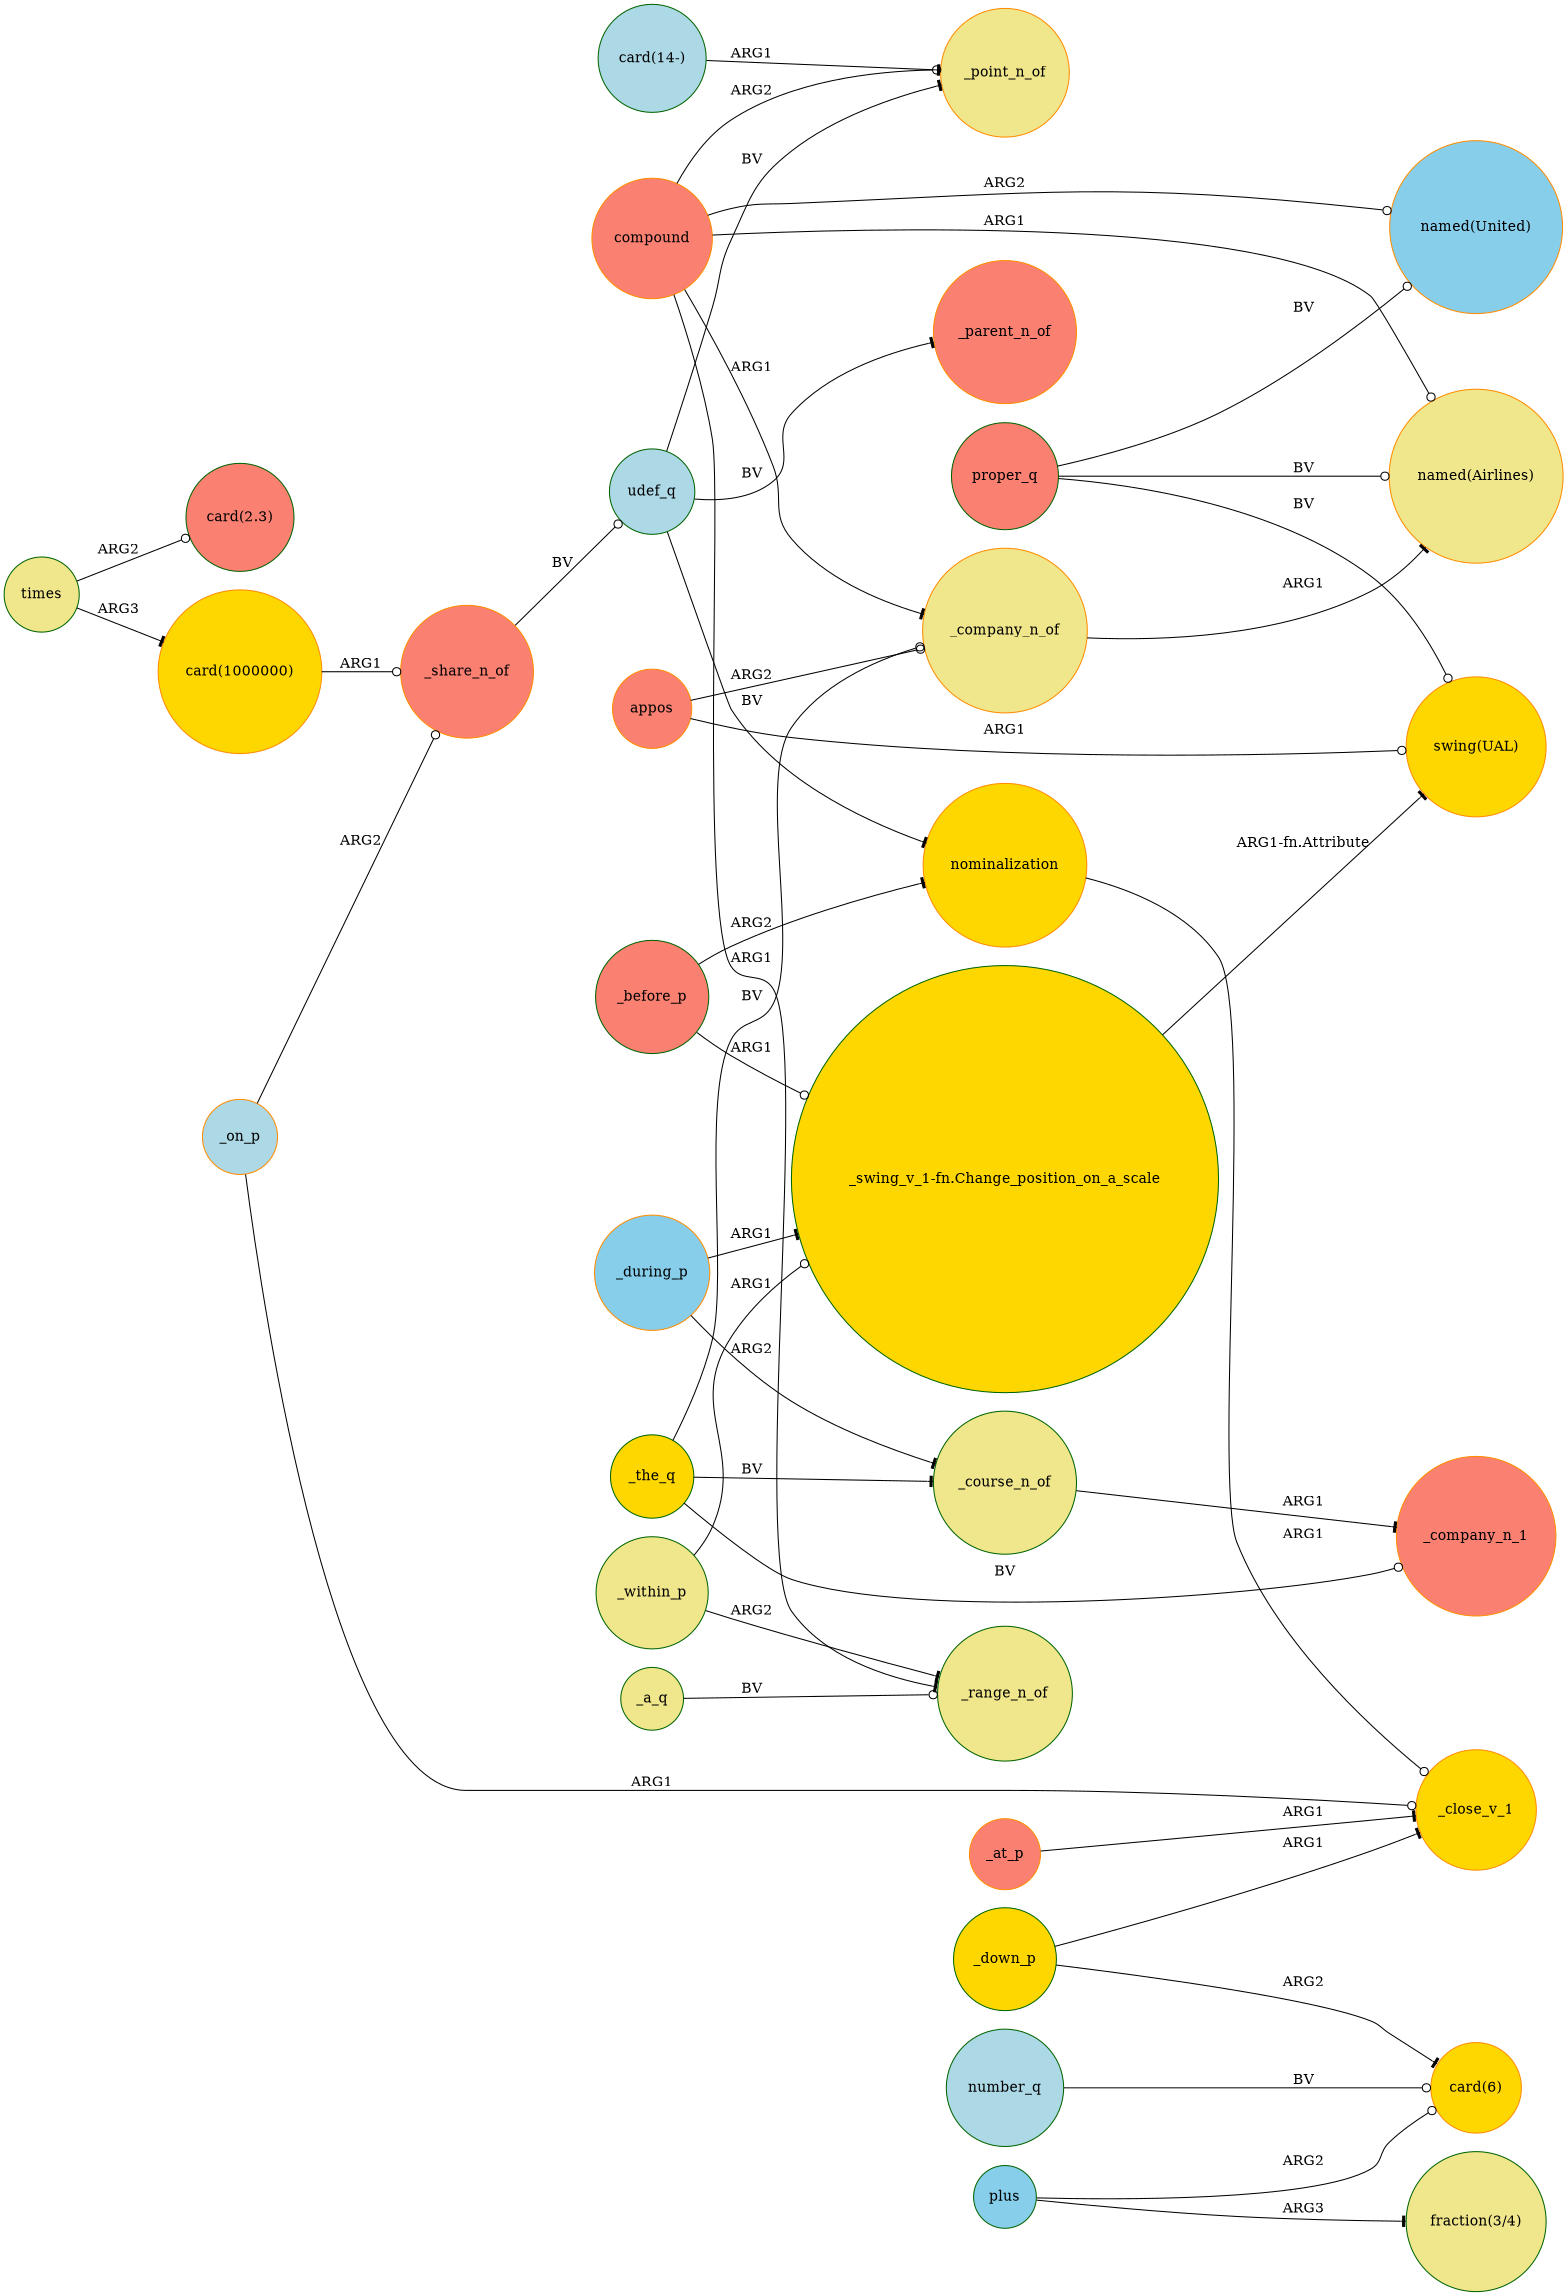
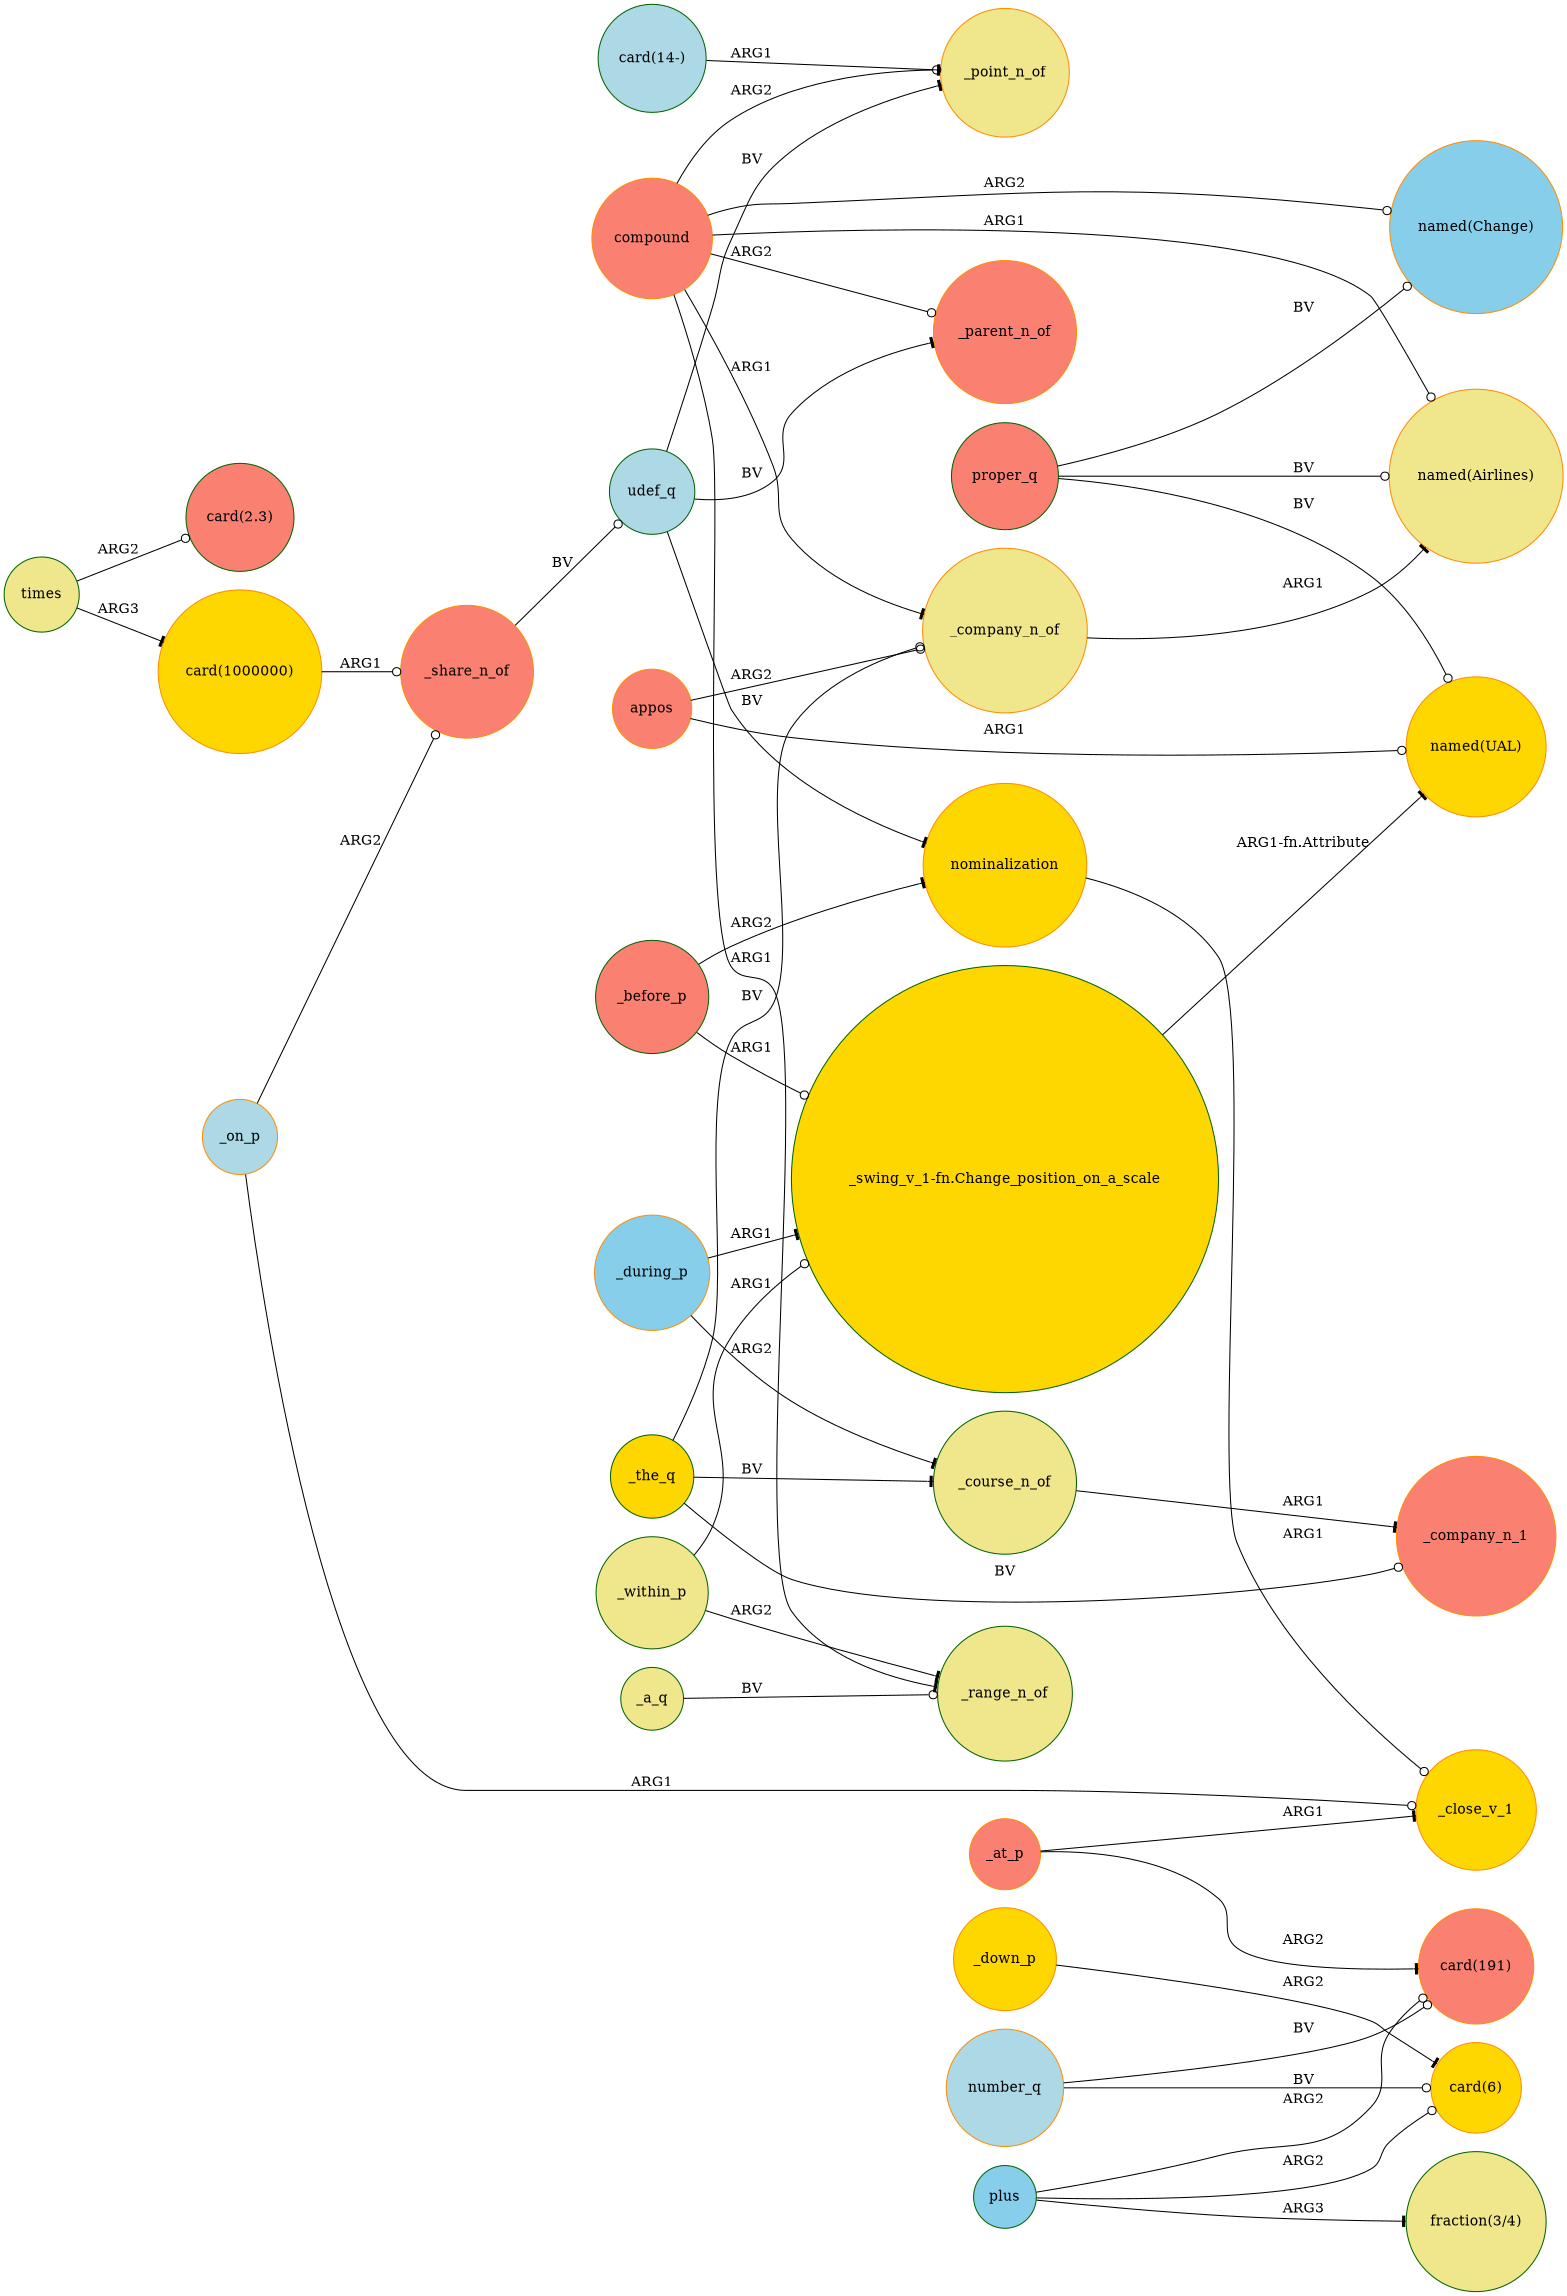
(1476, 227) -> (1476, 227)
none -> (819, 283)
(1476, 747) -> (1476, 747)
(1236, 1895) -> none
(1005, 1959) -> (1005, 1959)
none -> (1476, 1966)
(1005, 2088) -> (1005, 2088)
